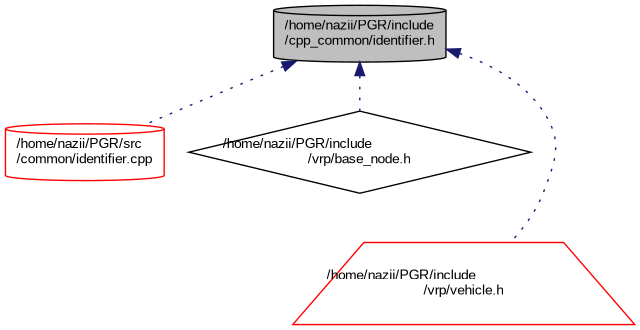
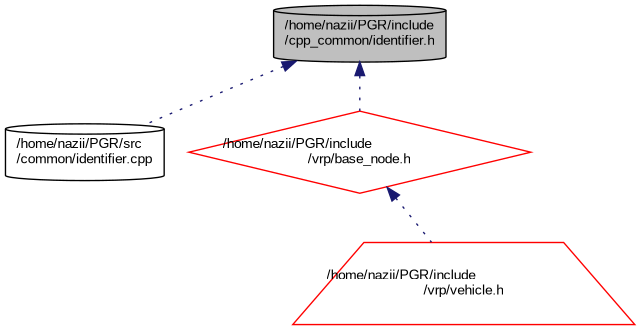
(553, 130) -> (414, 220)
(85, 152) -> (85, 152)
(360, 152) -> (360, 152)
